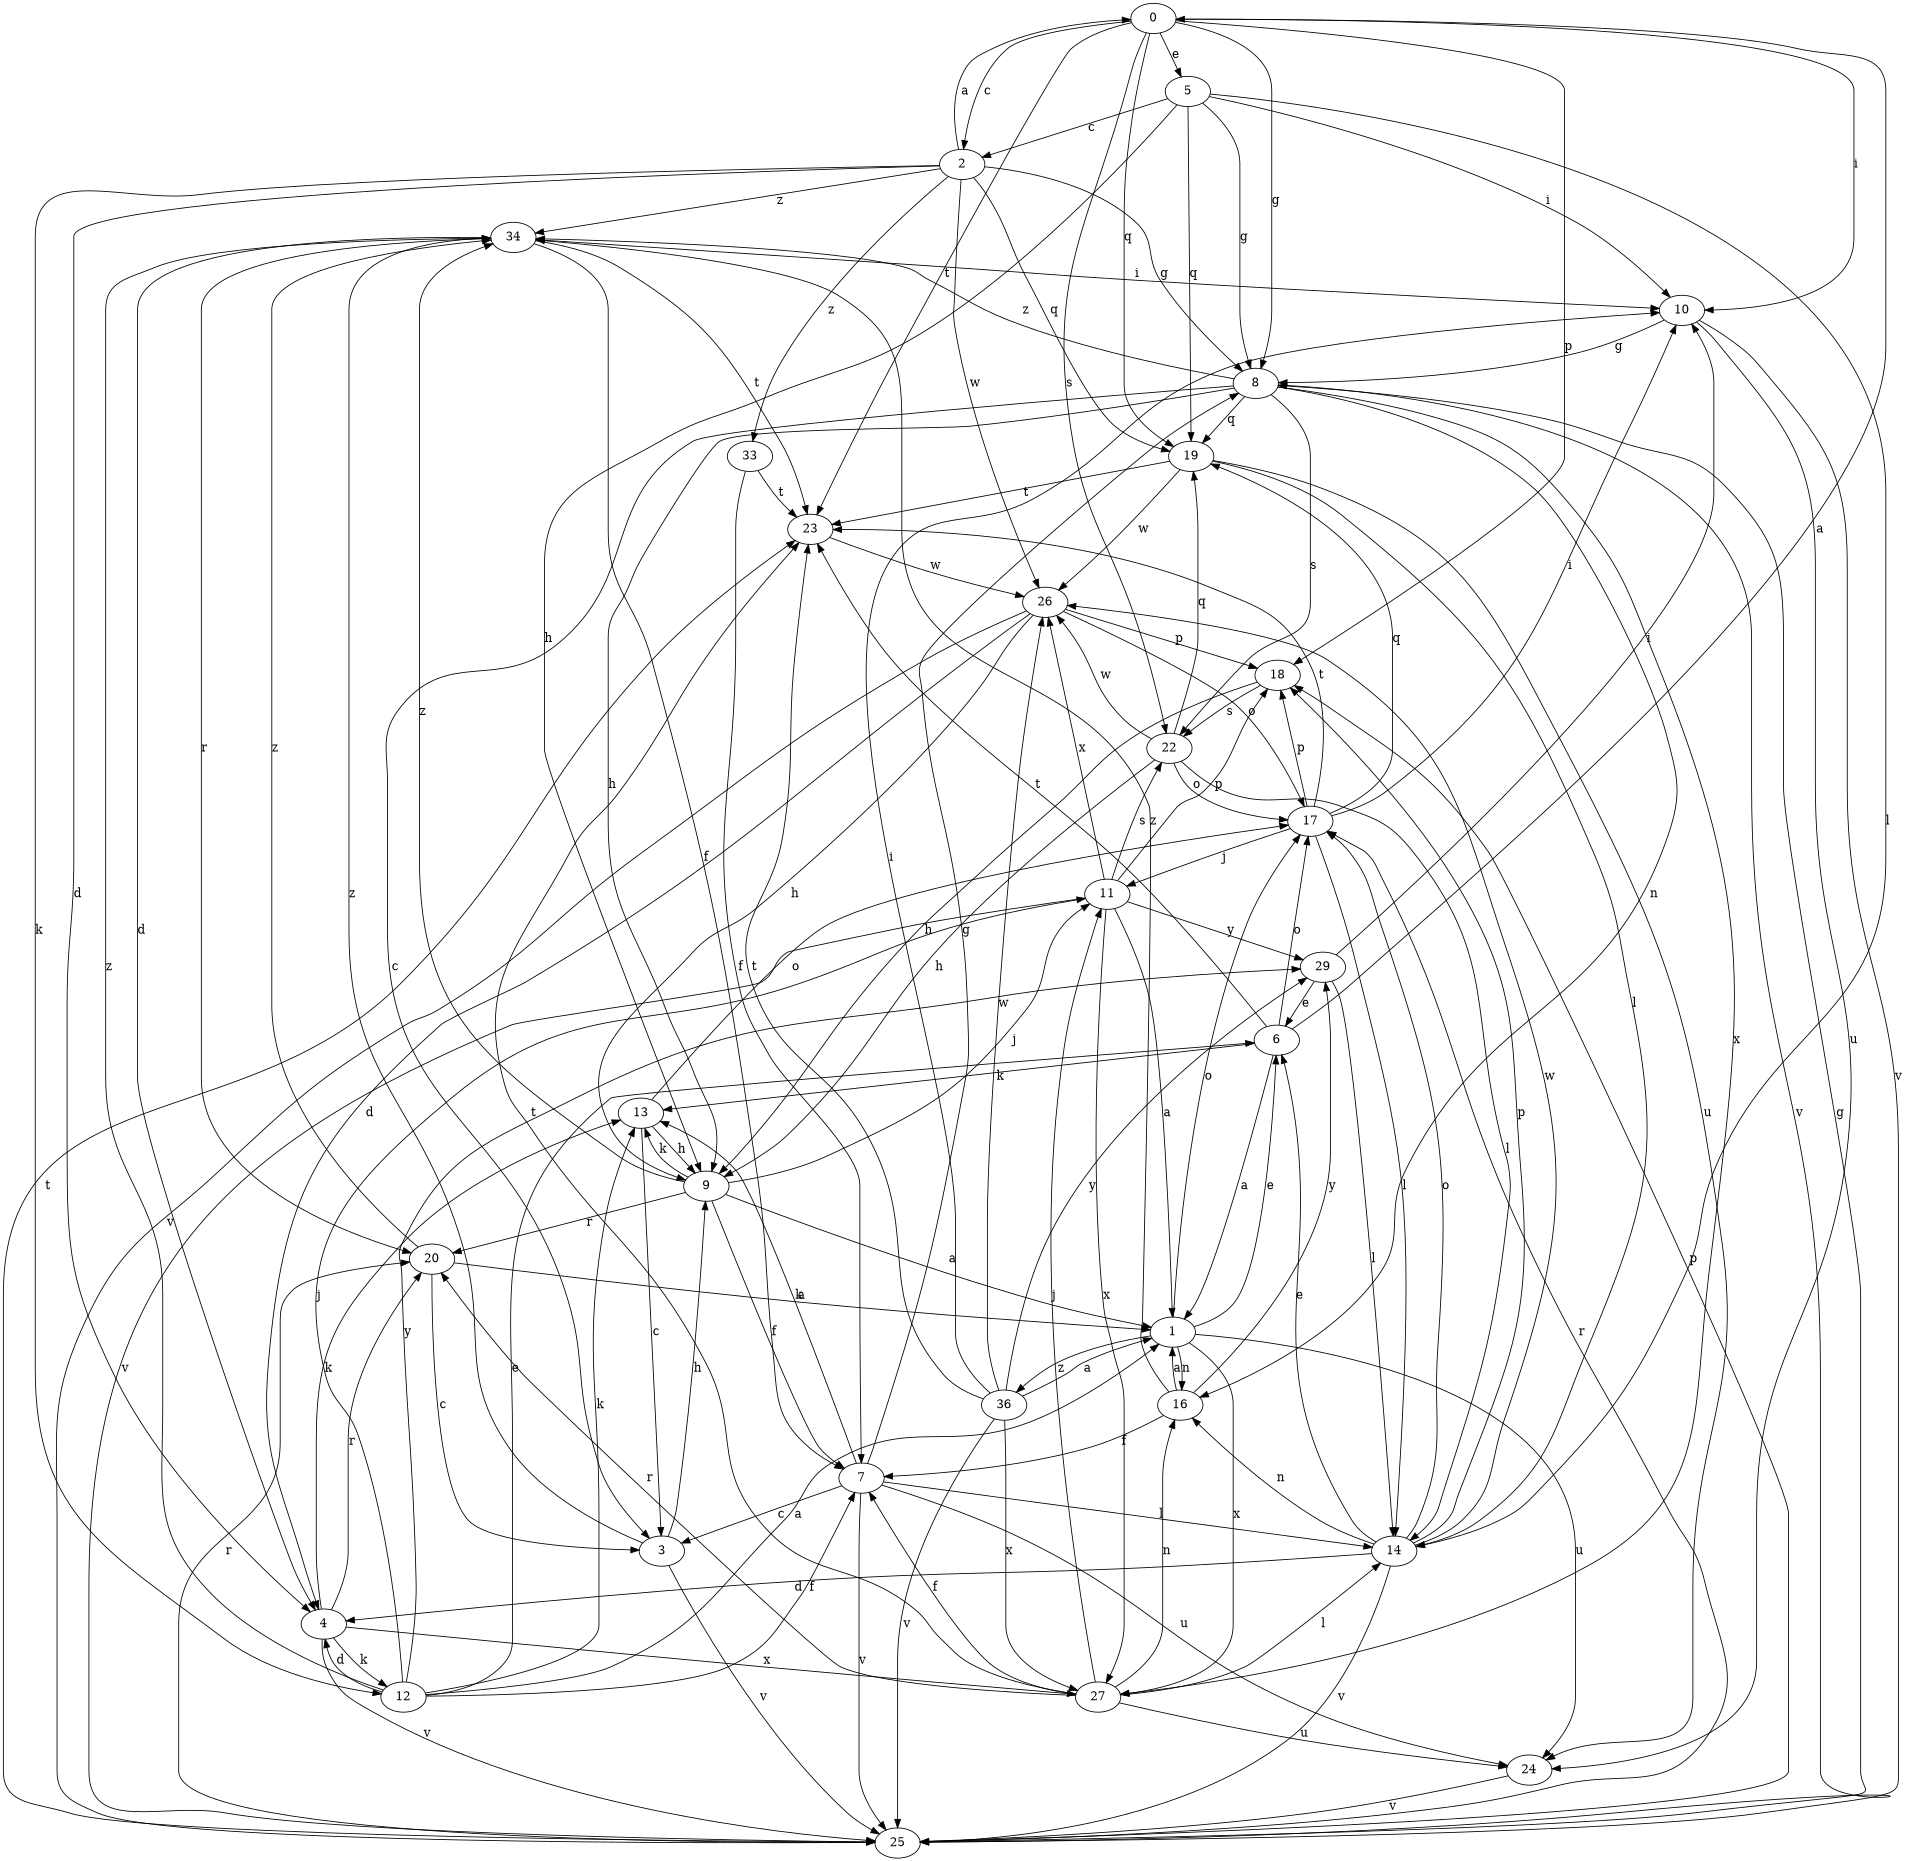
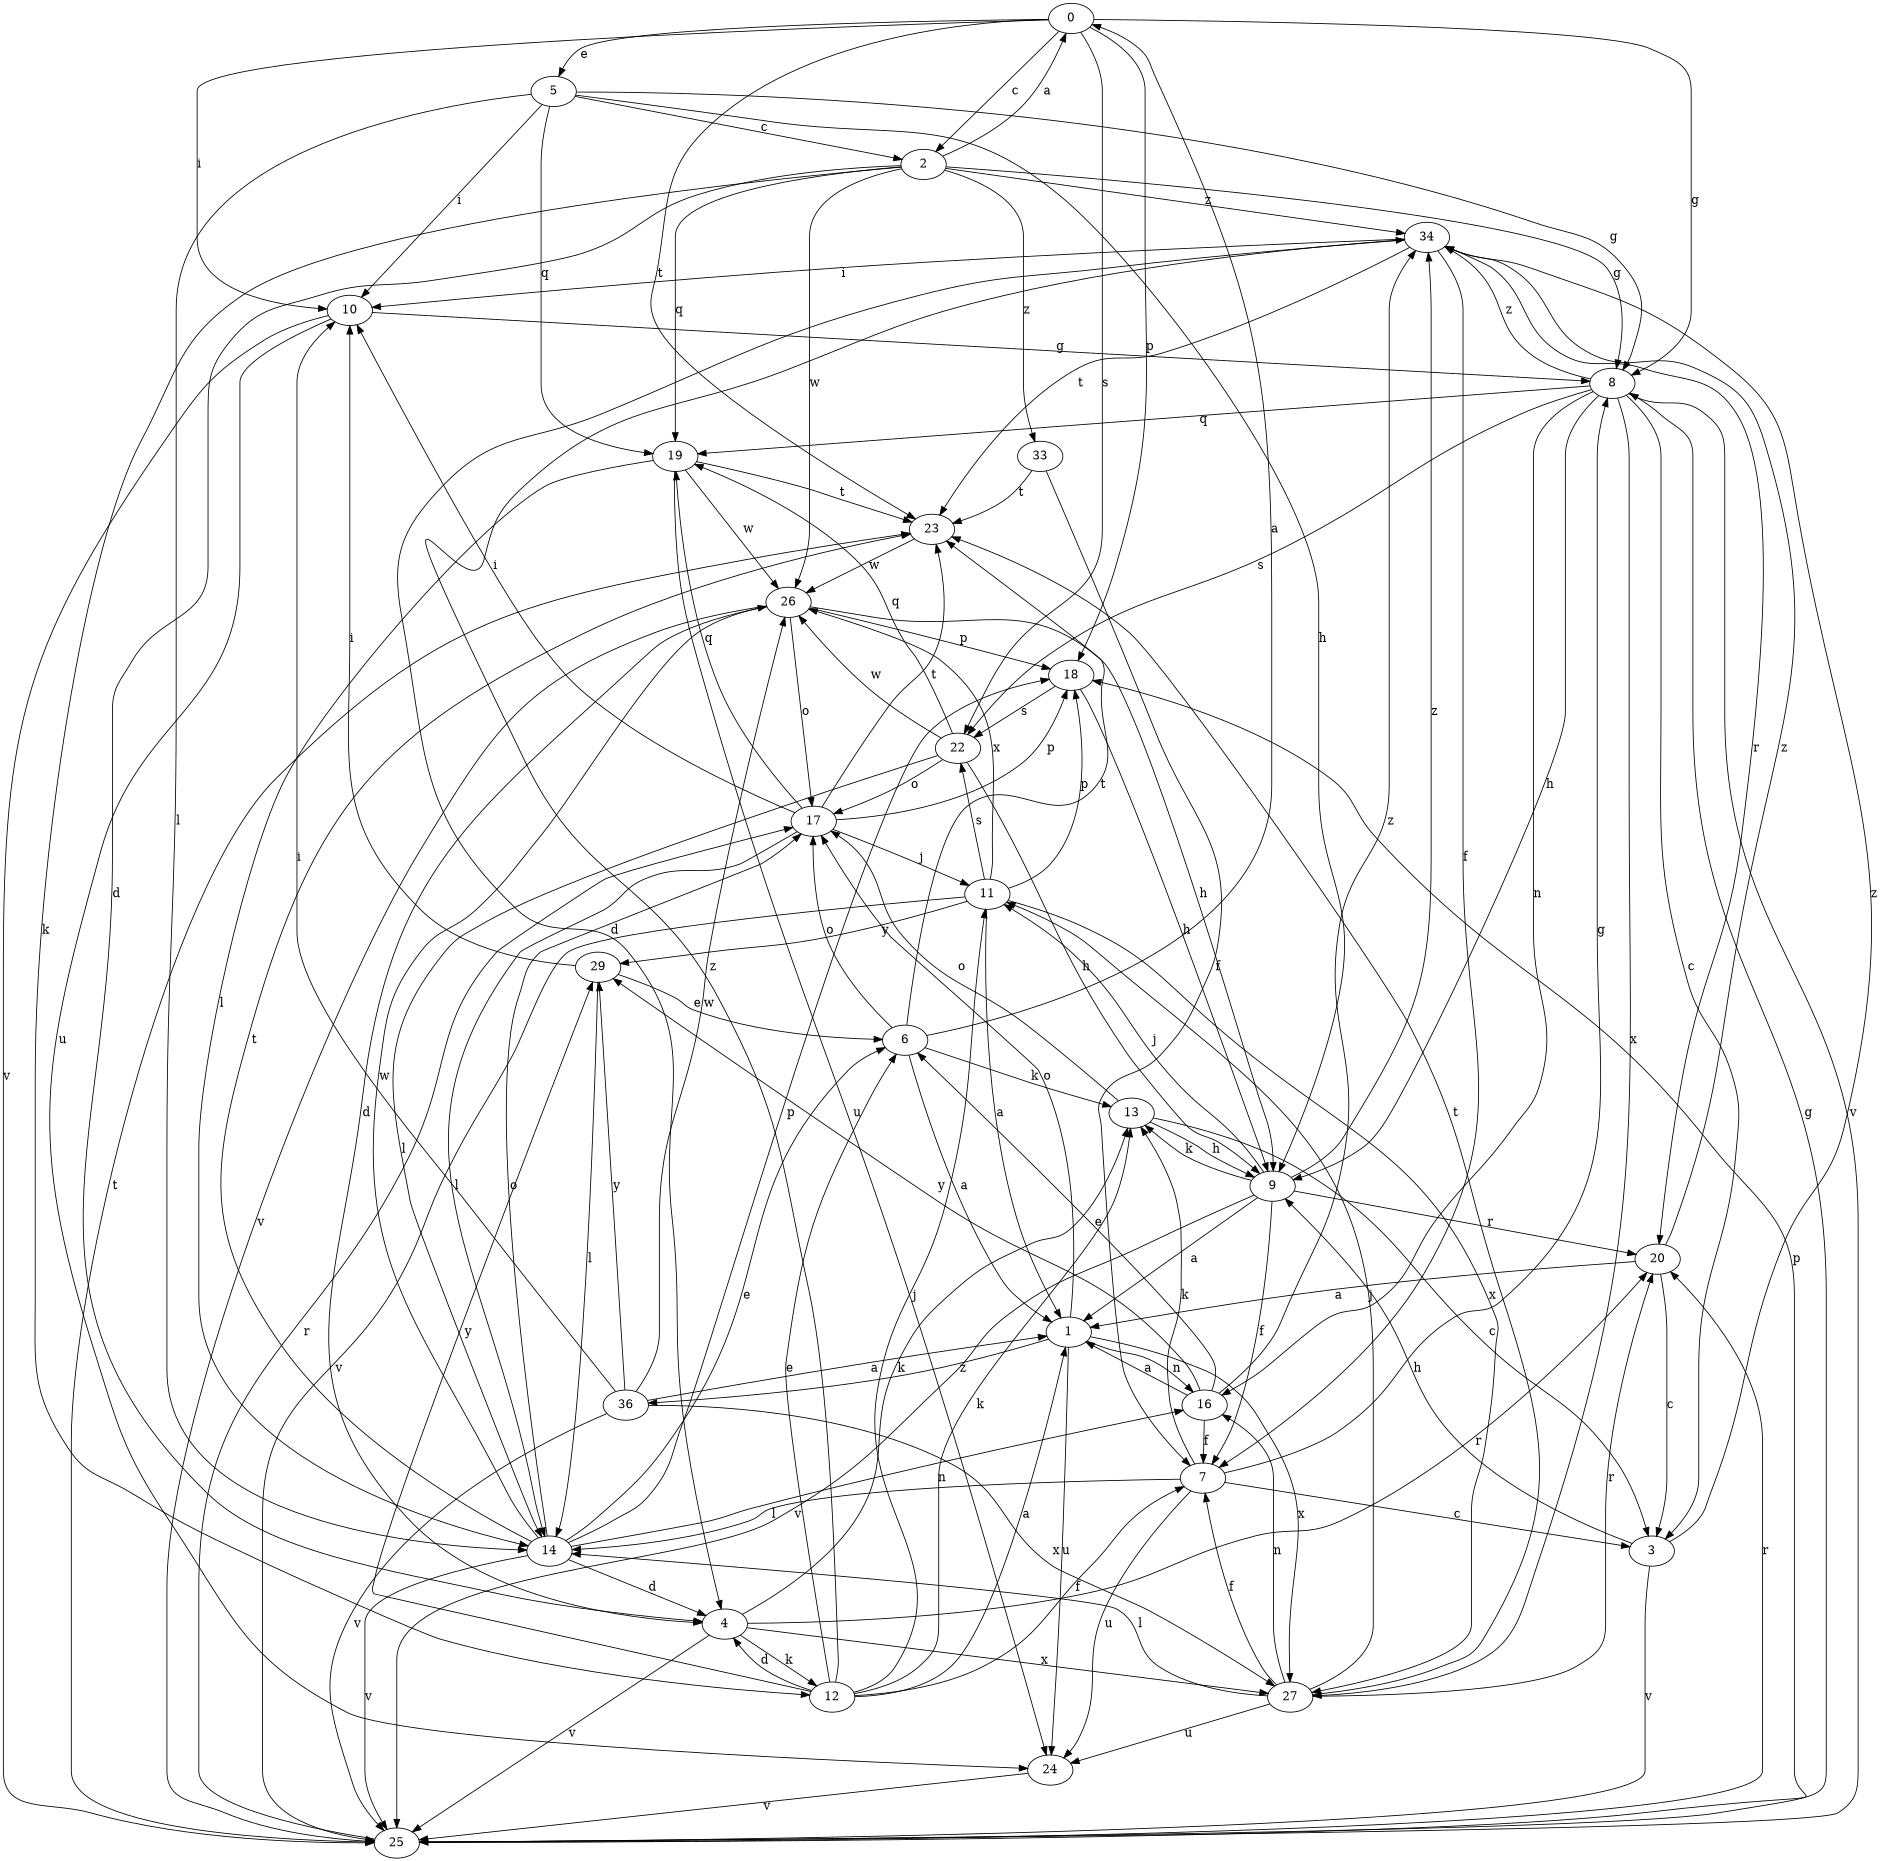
(1124, 245) -> none
(763, 1009) -> (285, 925)
(1262, 1209) -> (1092, 1224)
(859, 1661) -> (779, 1517)
